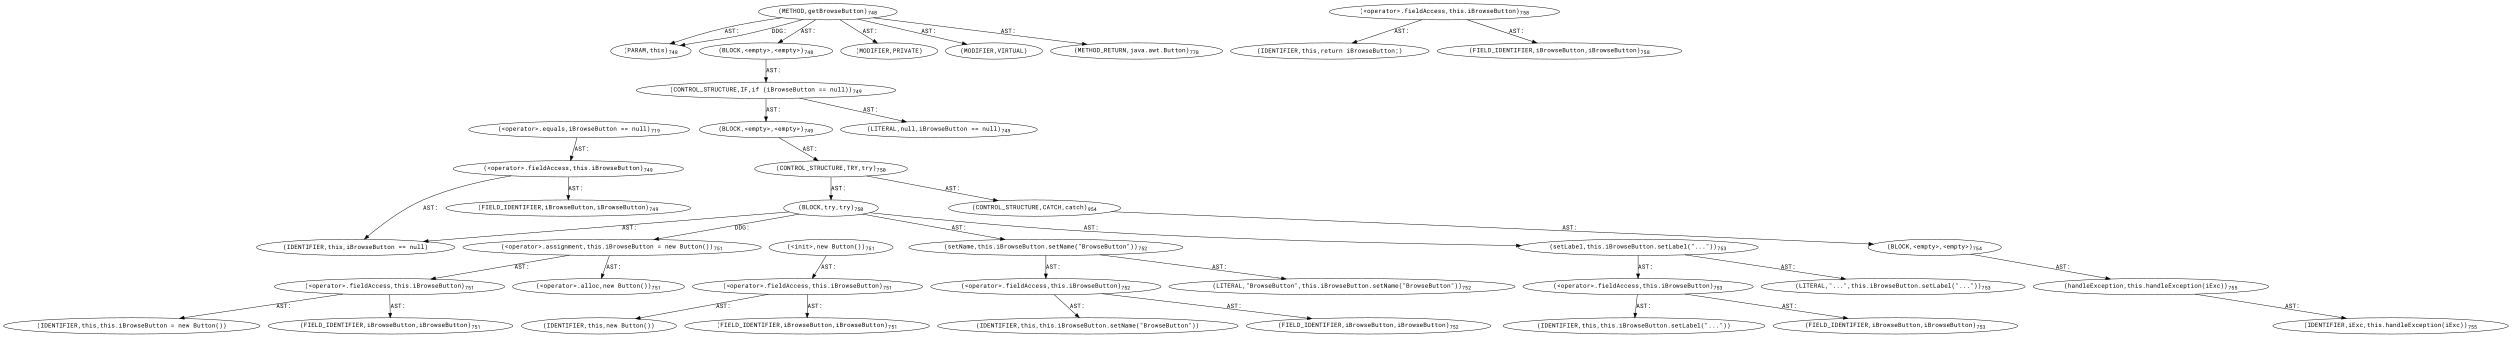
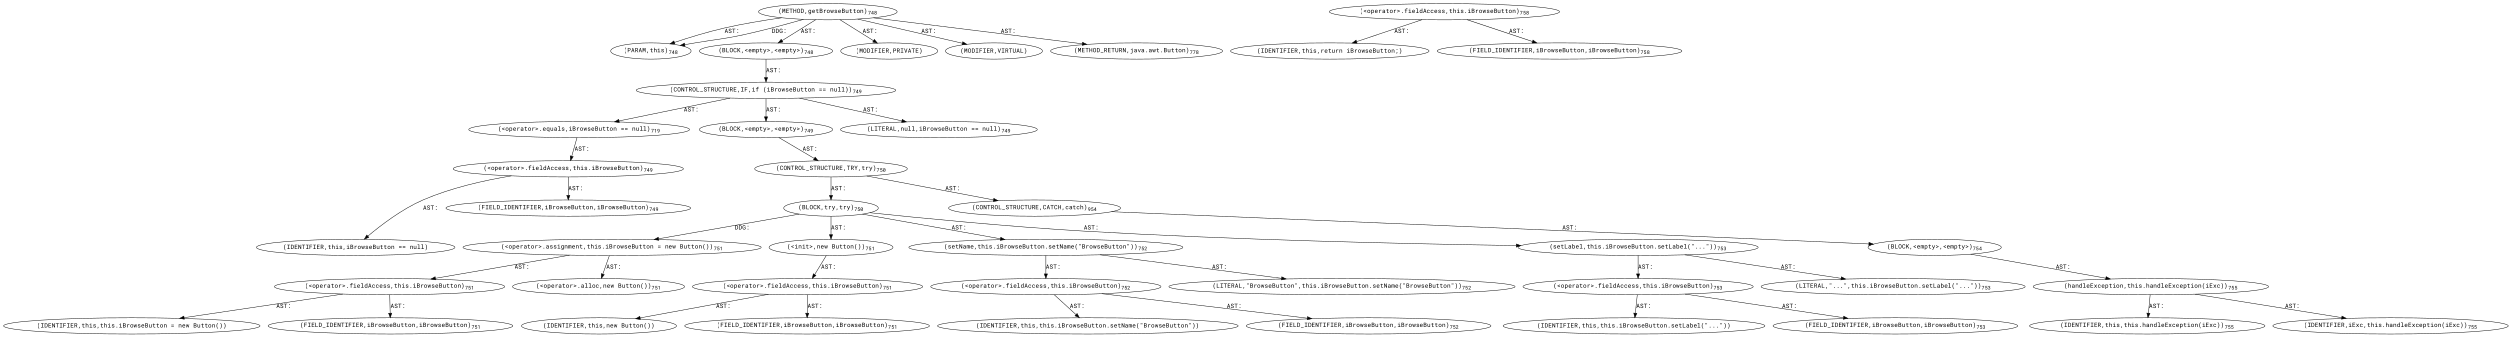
none -> (675, 110)
(609, 226) -> (831, 225)
none -> (2147, 326)
